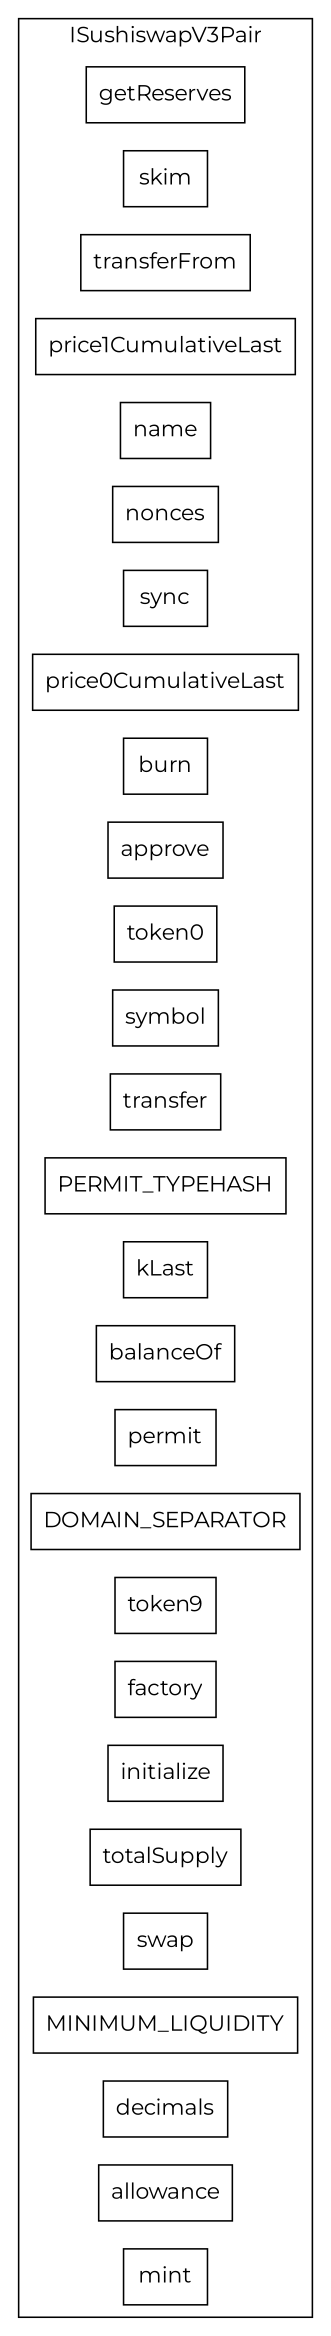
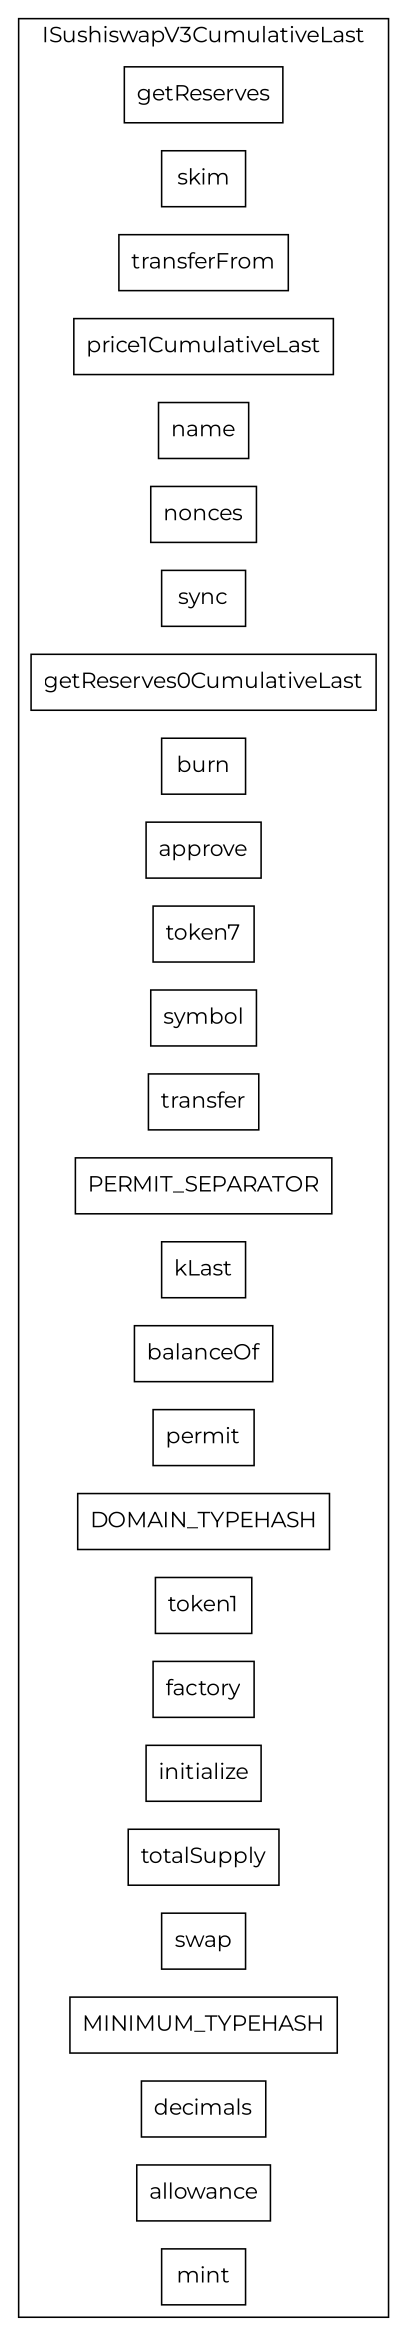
(166, 37) -> (204, 37)
(166, 682) -> (204, 682)
(166, 934) -> (204, 934)
(166, 1186) -> (204, 1186)
(166, 1522) -> (204, 1522)
(166, 1605) -> (204, 1605)
(166, 2025) -> (204, 2025)
